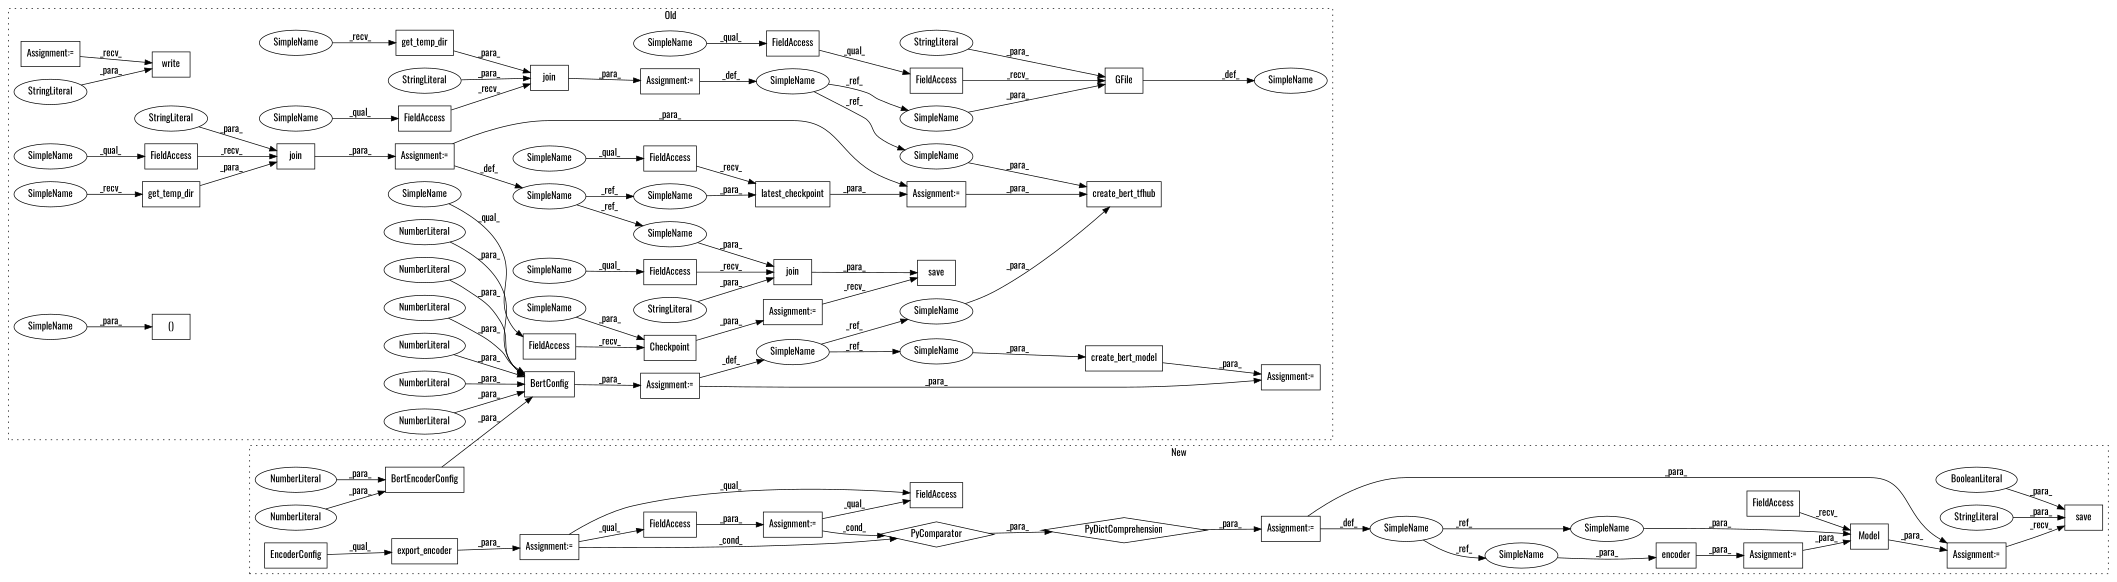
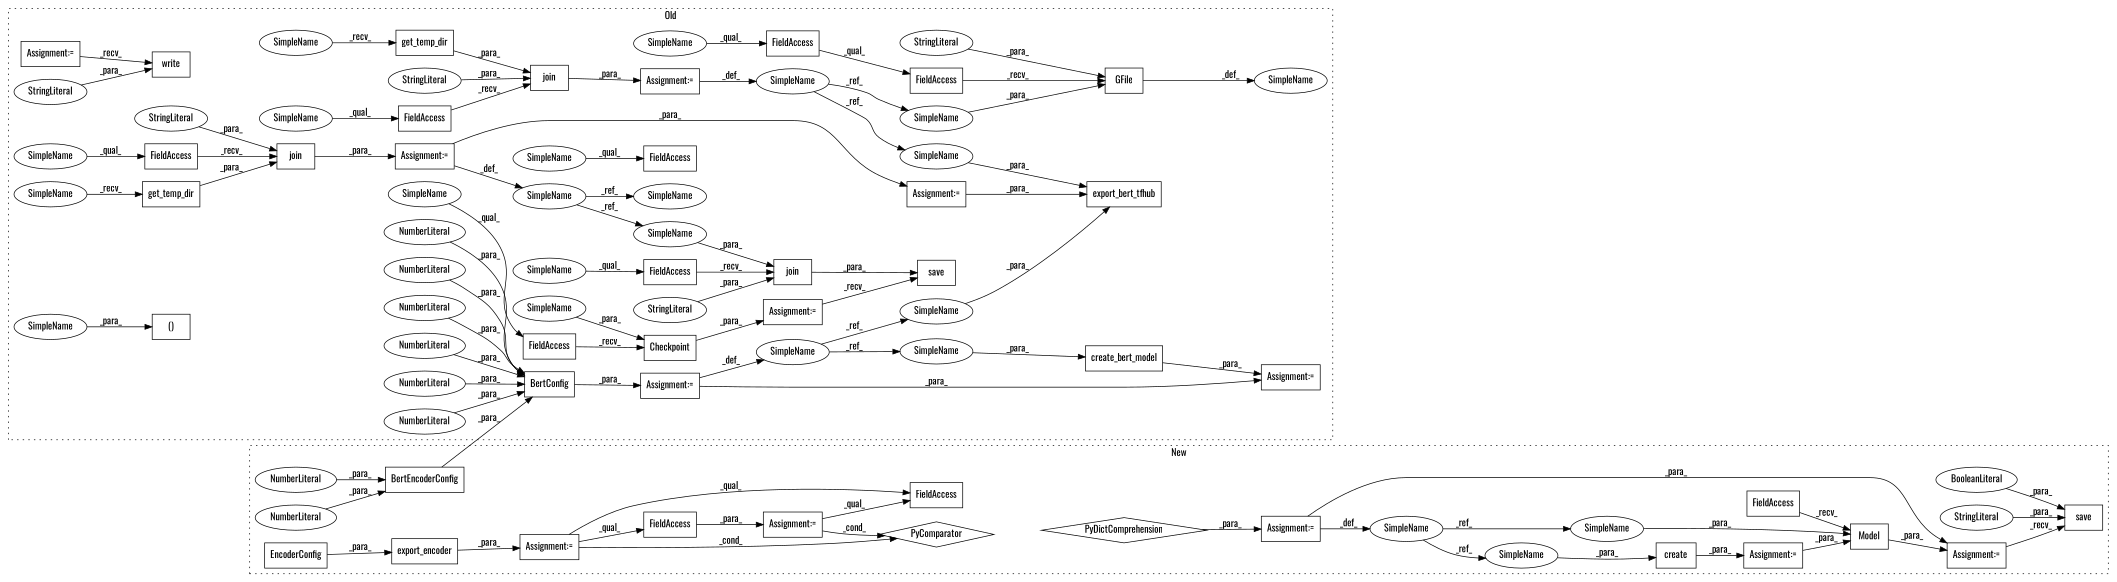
(793, 194) -> none
(1124, 194) -> (1124, 194)
(1017, 533) -> none
(360, 547) -> (360, 547)
(1676, 556) -> (1676, 556)
